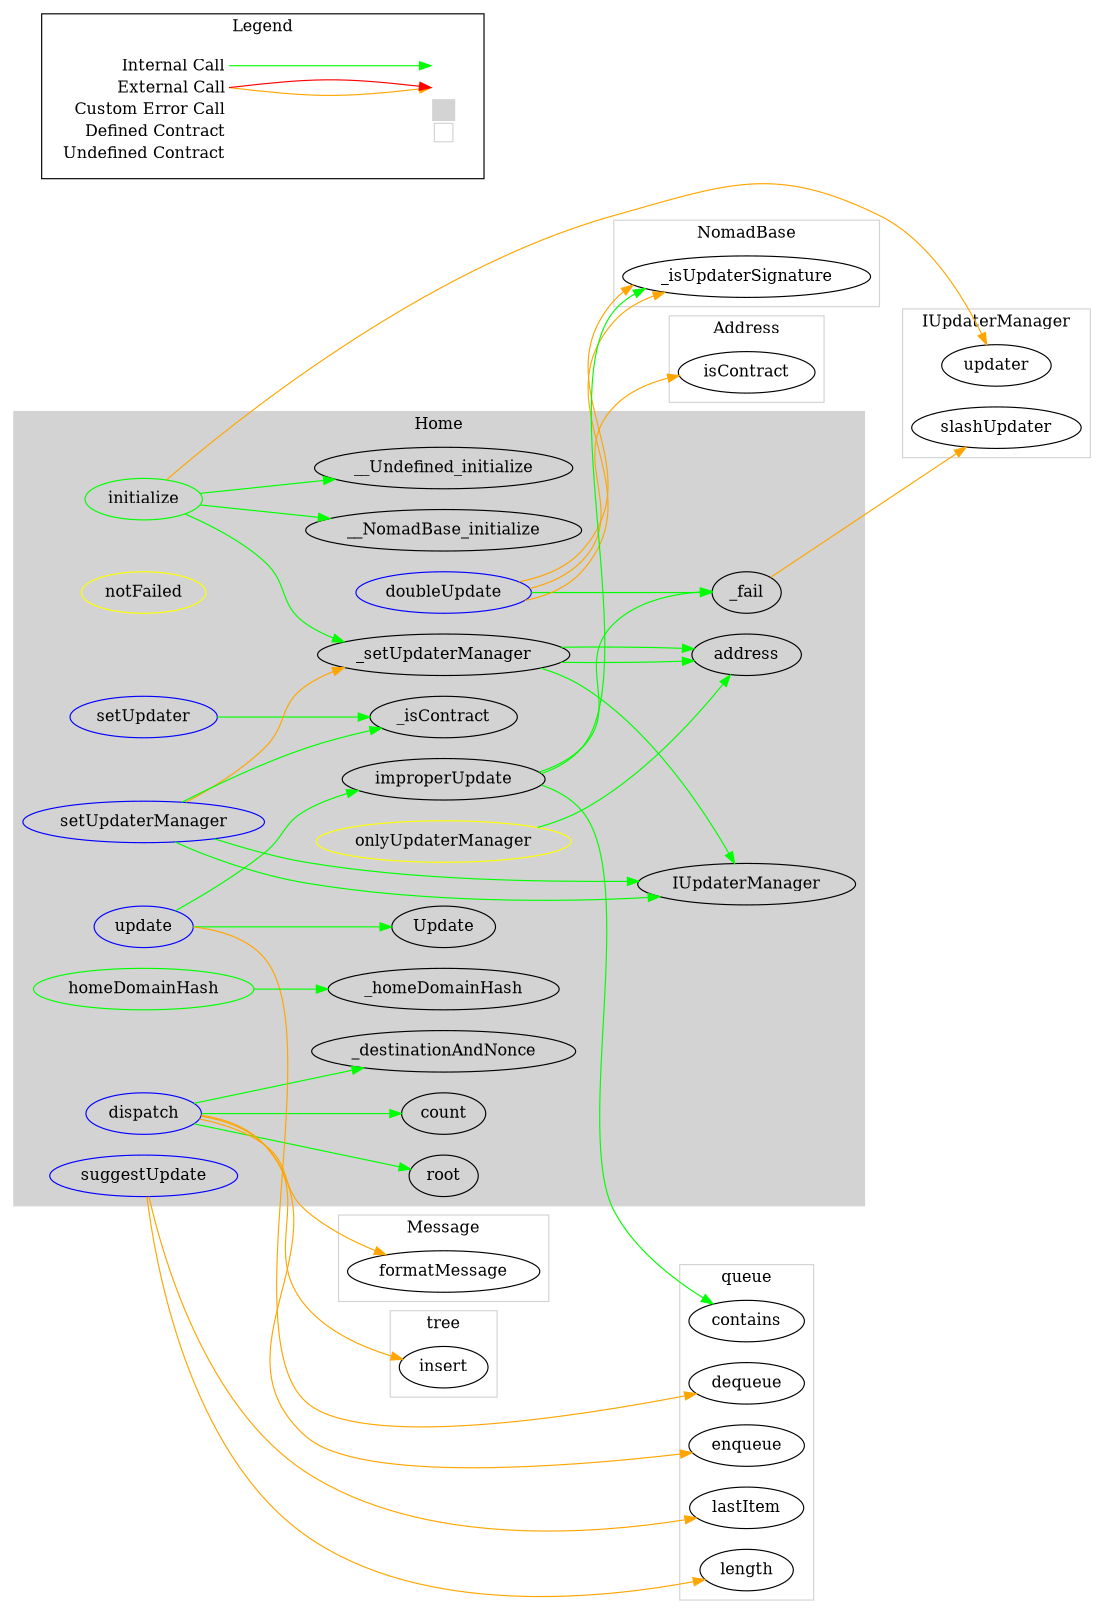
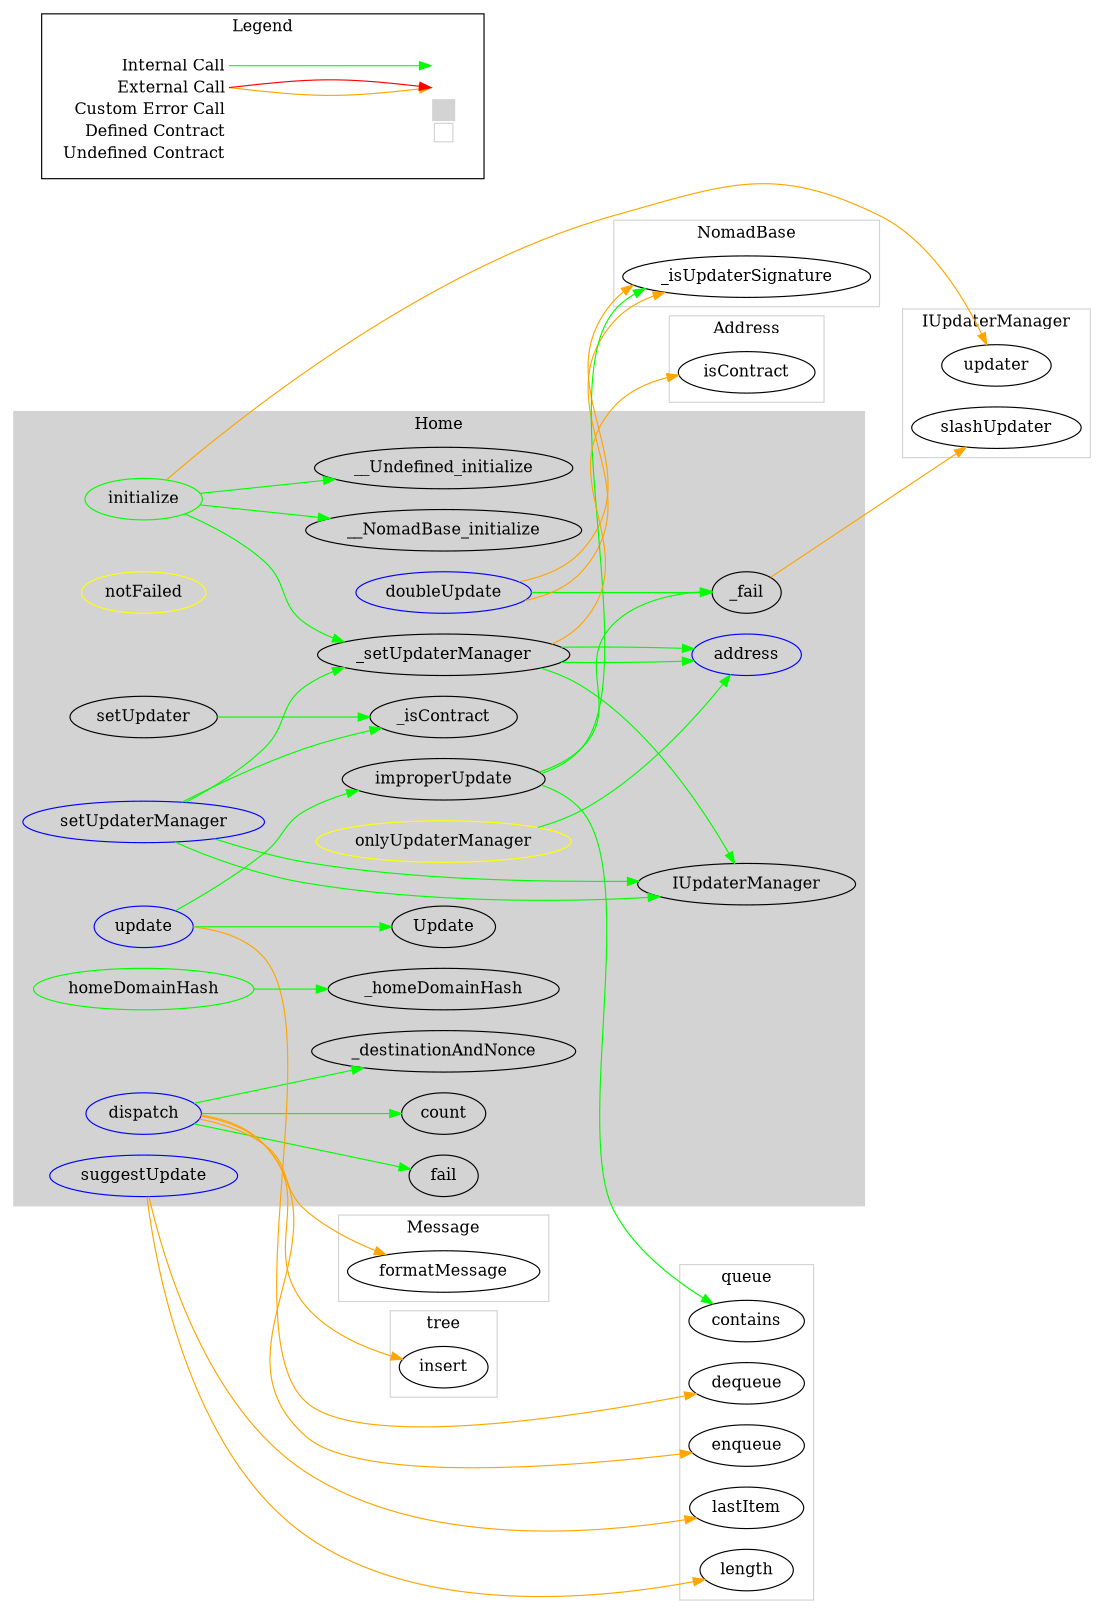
(604, 421) -> (595, 503)
(747, 655) -> (747, 655)
(144, 717) -> (144, 717)
(268, 744) -> (268, 744)
(444, 1176) -> (444, 1176)
